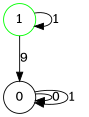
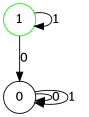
(24, 58) -> (24, 58)
